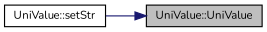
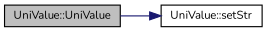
(120, 16) -> (135, 16)
